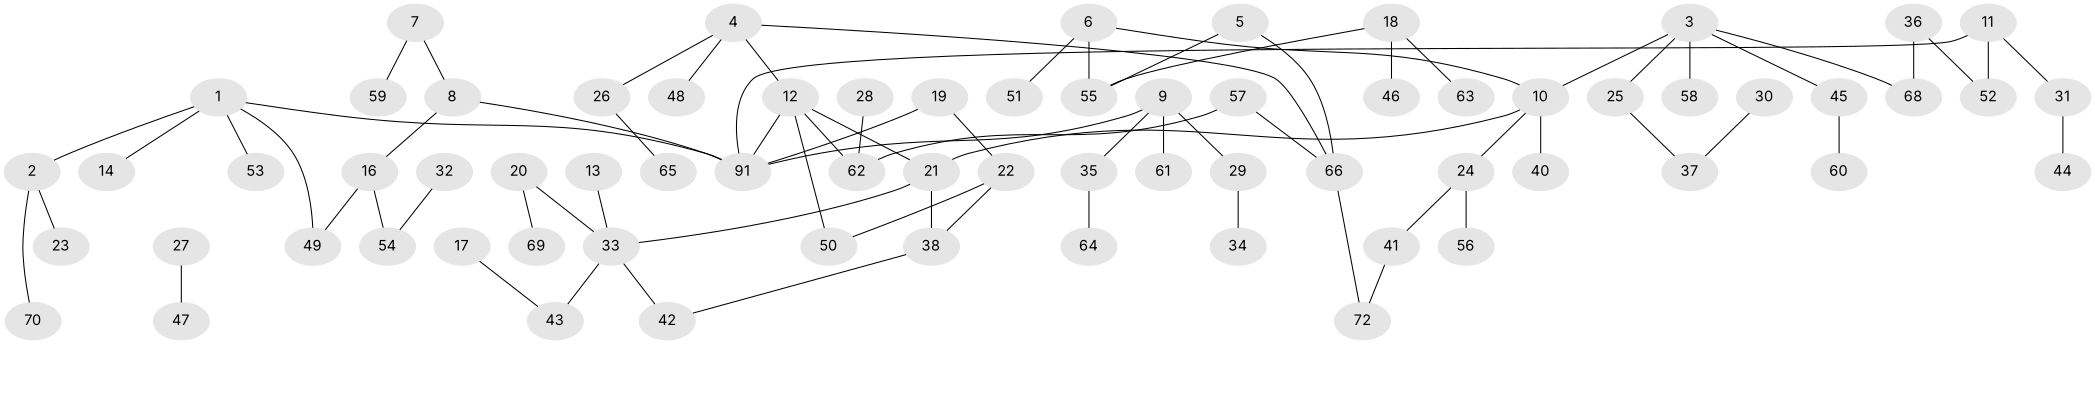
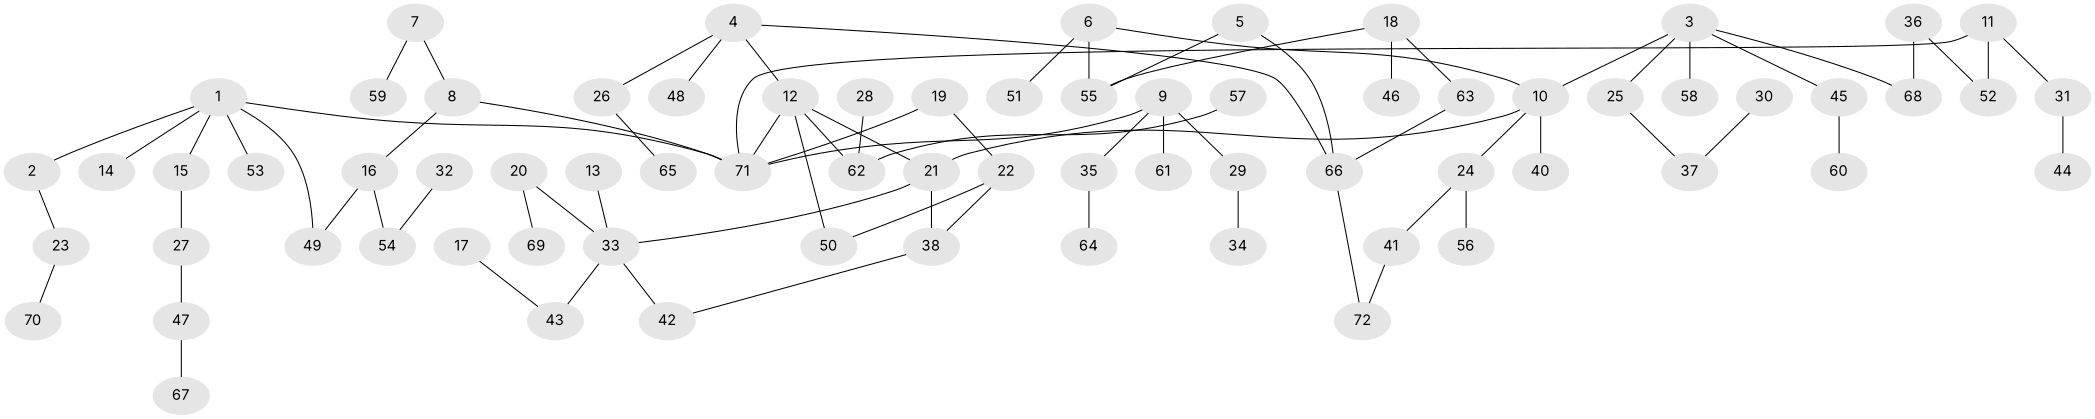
(1282, 131) -> (1416, 126)
none -> (181, 172)
(743, 172) -> (743, 172)
(23, 247) -> (47, 284)
none -> (181, 396)
